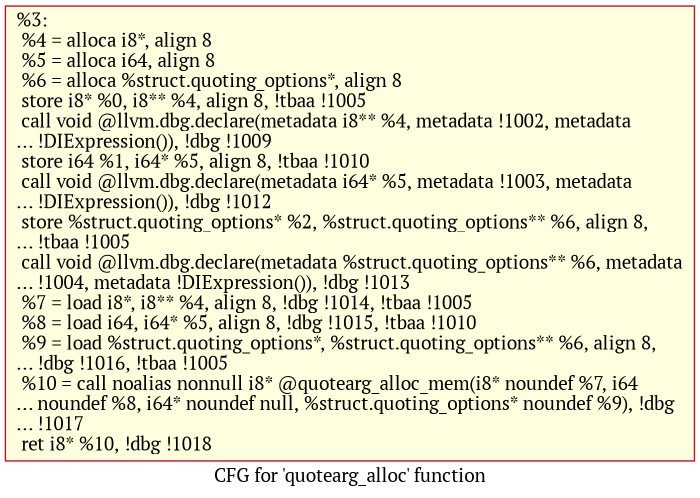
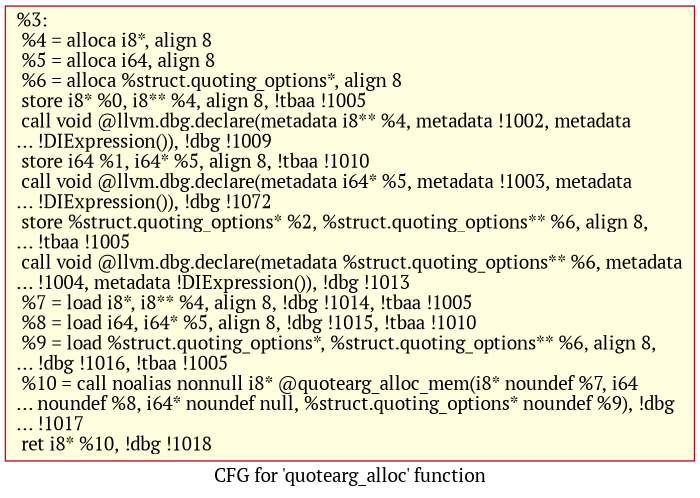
(144, 203) -> (144, 203)
